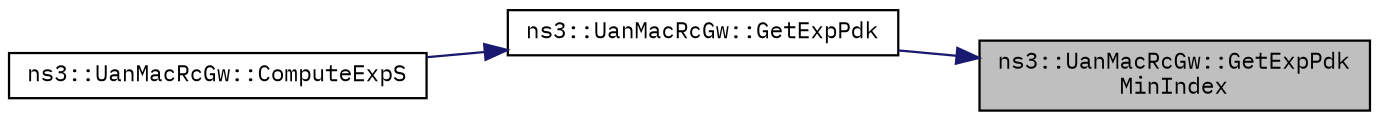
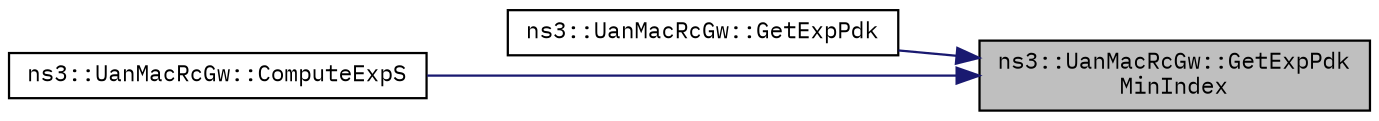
(456, 55) -> (692, 76)
